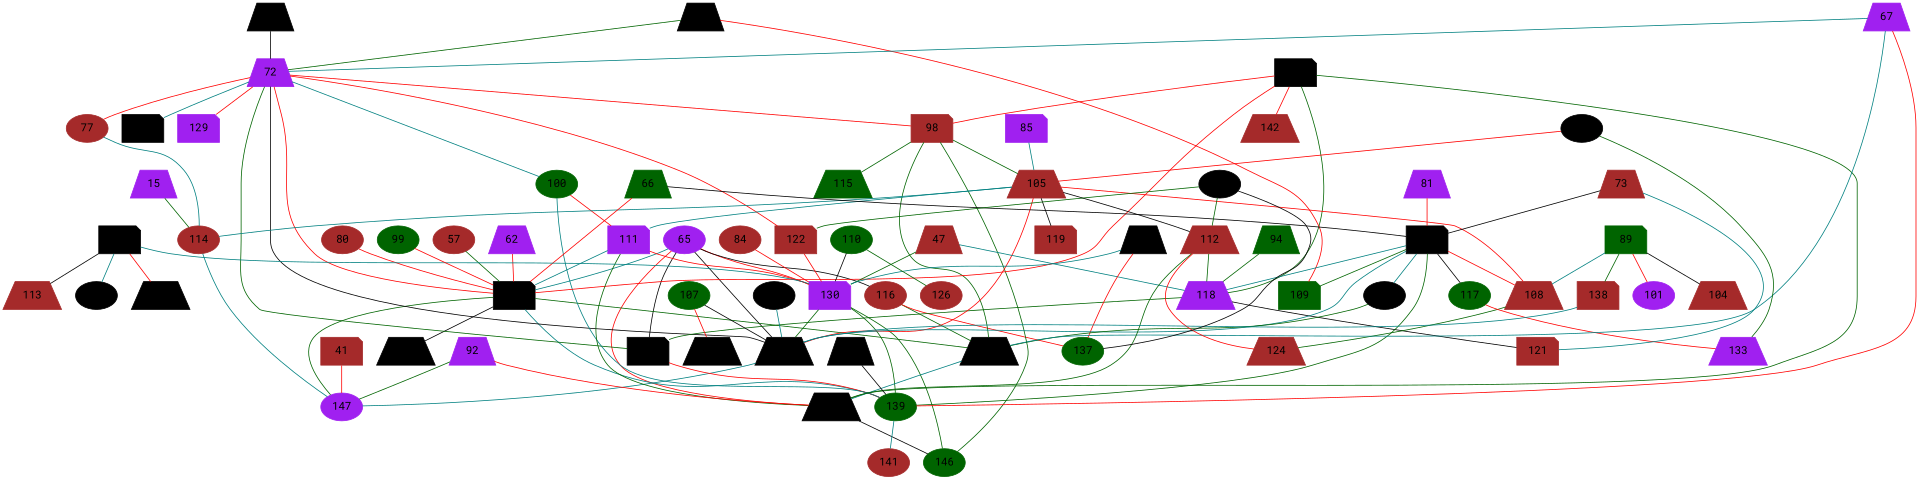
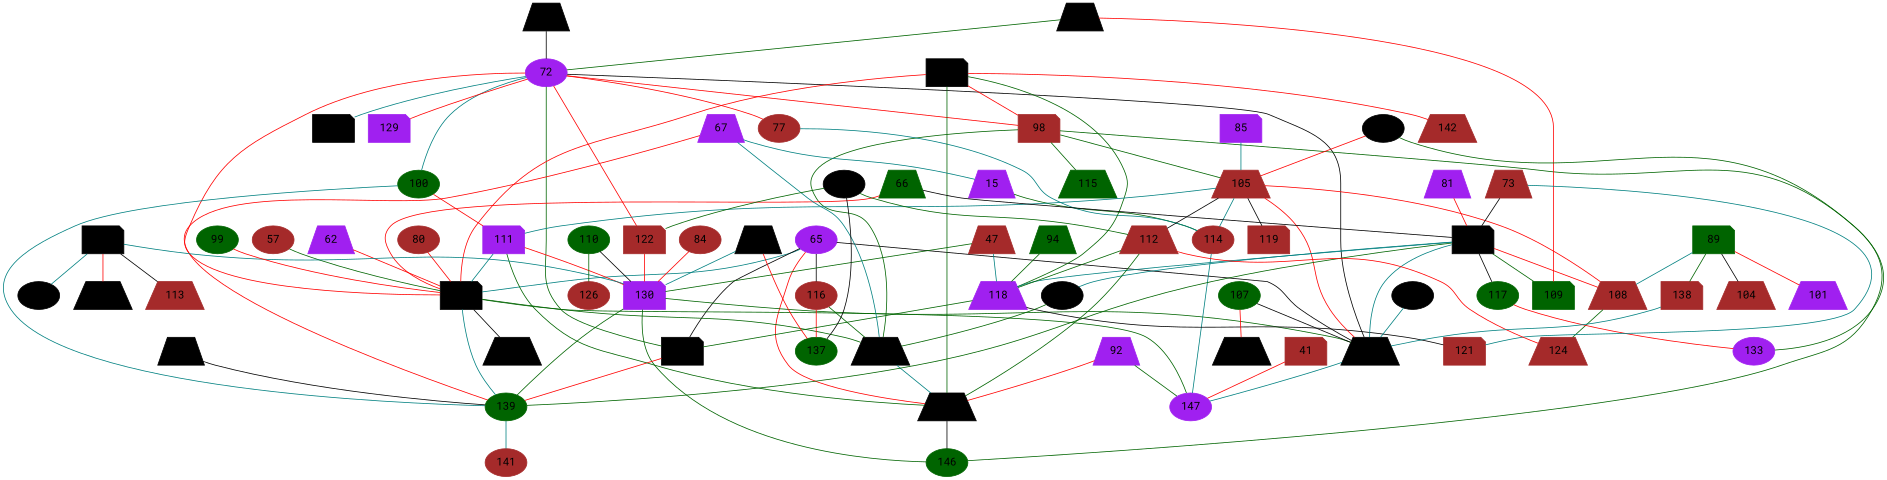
(1078, 45) -> (859, 161)
(271, 73) -> (546, 73)
(755, 267) -> none
(1654, 296) -> (1818, 296)
(1738, 351) -> (1754, 351)
